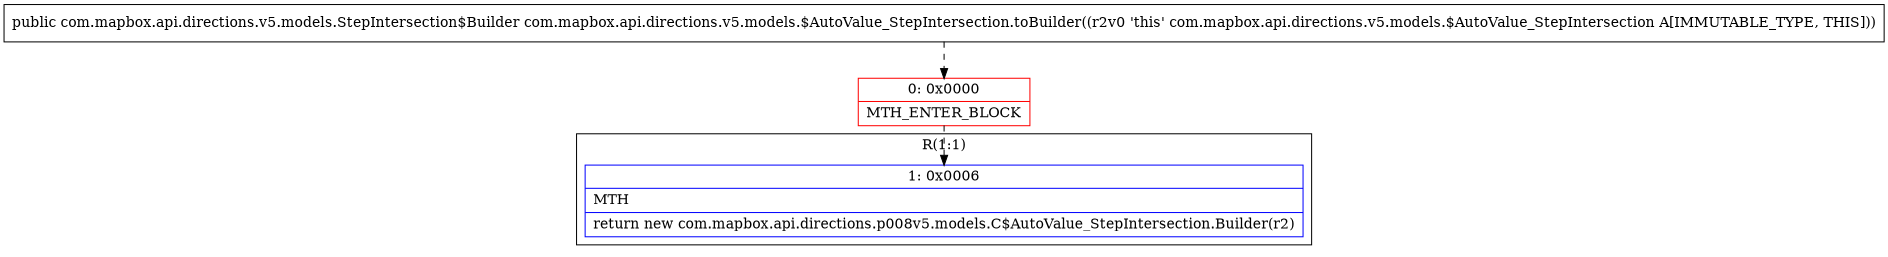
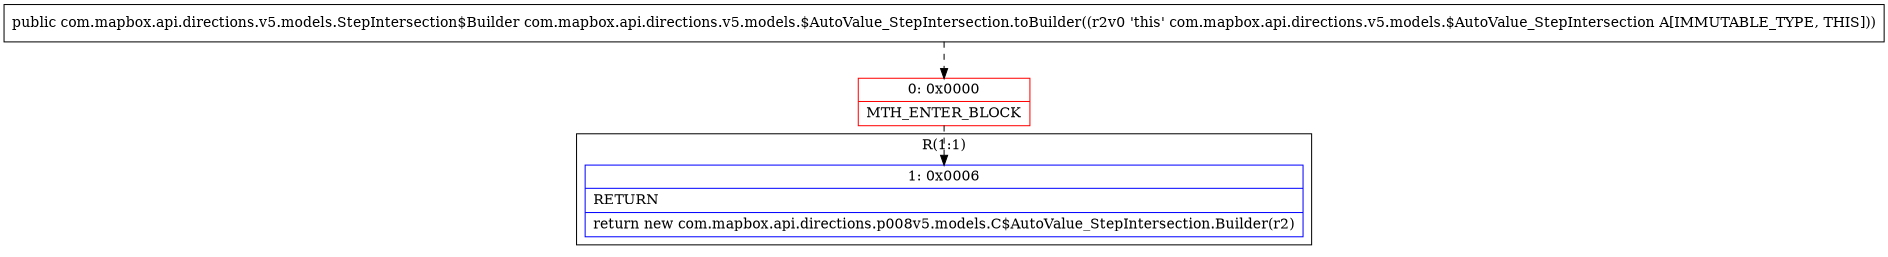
(611, 200) -> (626, 200)
